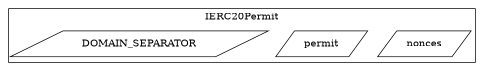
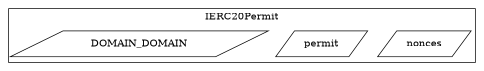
(139, 44) -> (139, 44)
